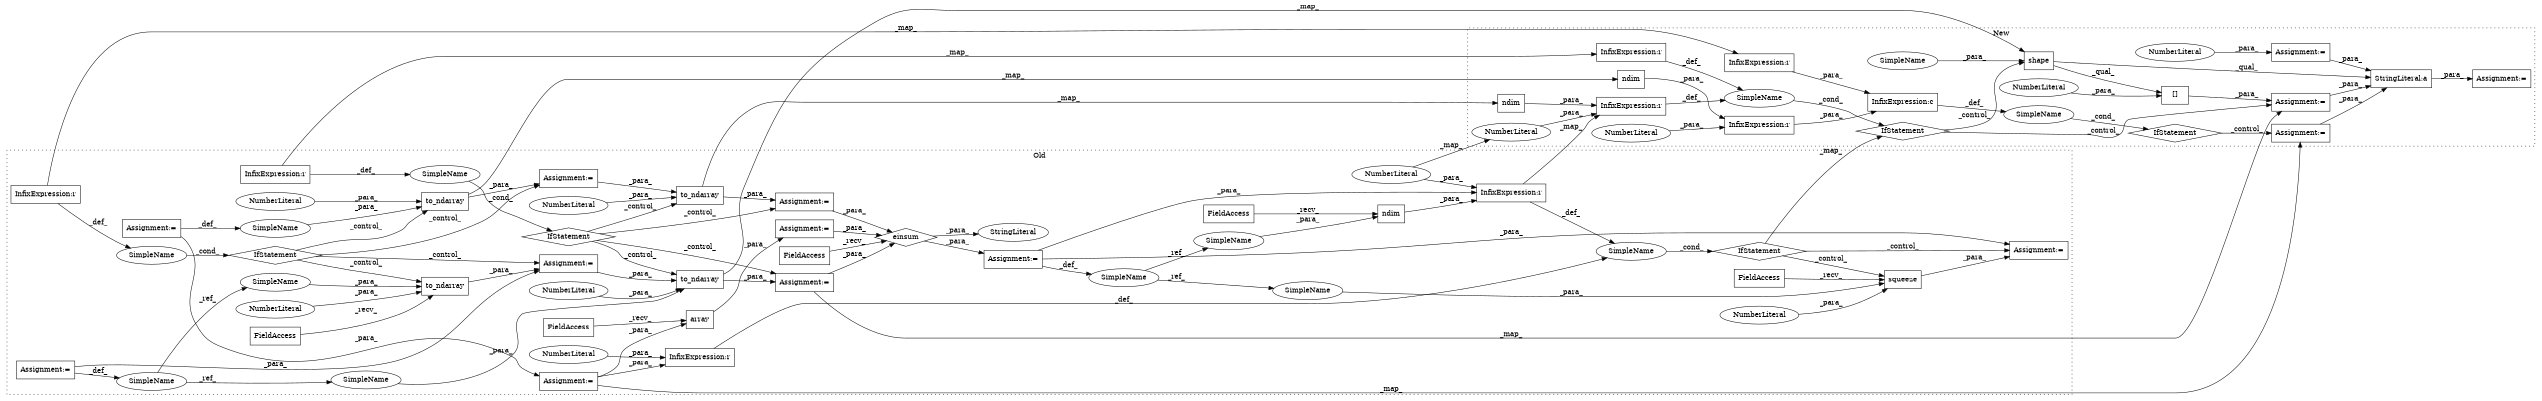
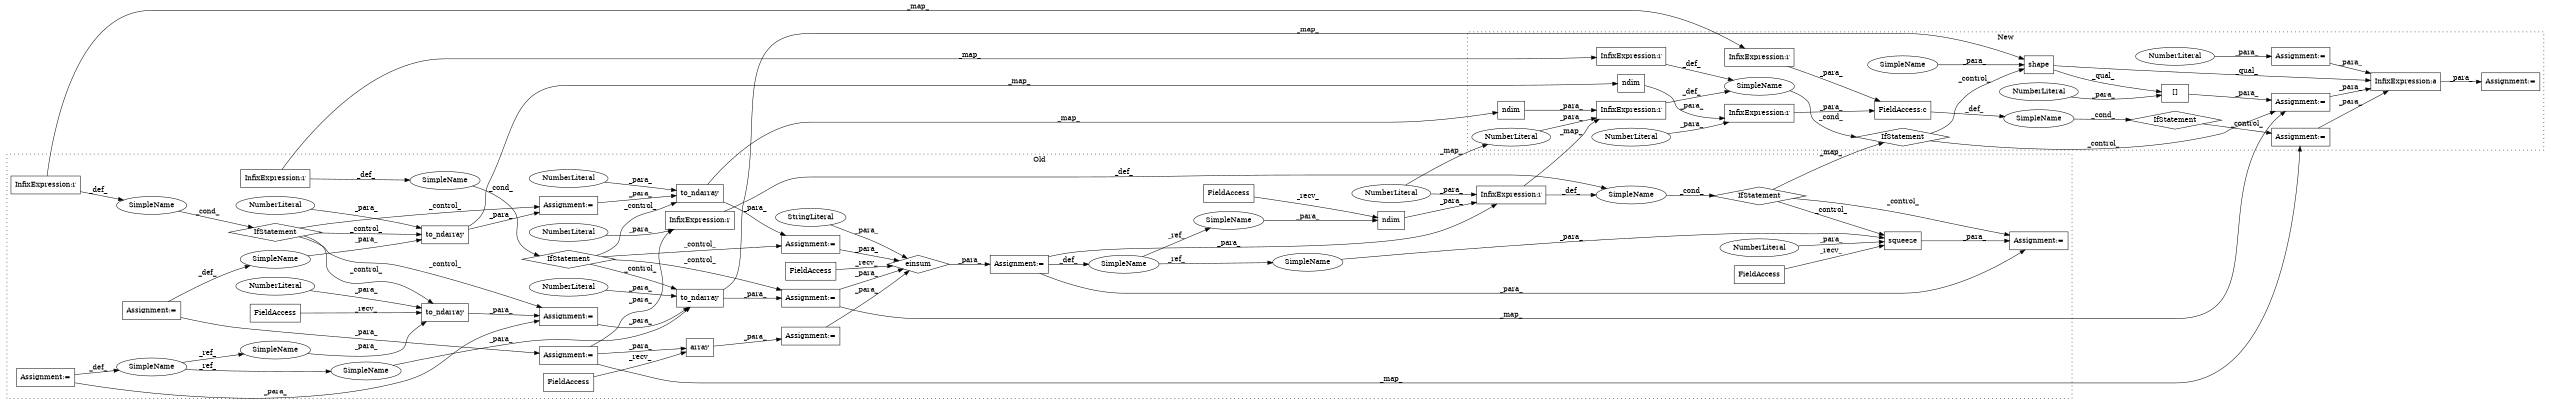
(2401, 79) -> (2406, 82)
(1903, 102) -> (1903, 110)
(953, 235) -> (867, 239)
